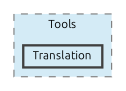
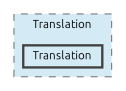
(63, 25) -> (63, 25)
